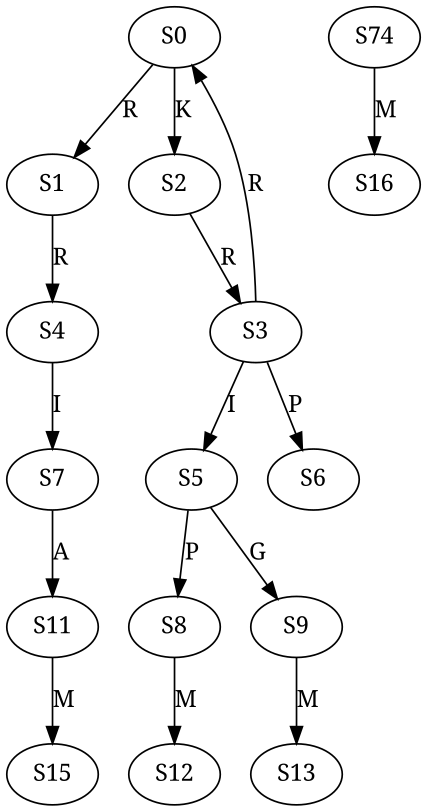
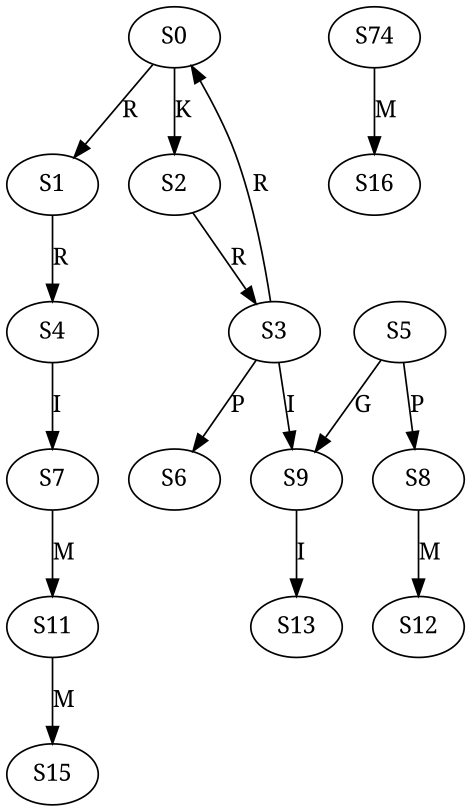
(227, 398) -> (284, 397)
(61, 553) -> (64, 553)
(308, 701) -> (302, 553)
